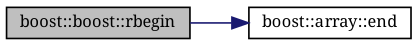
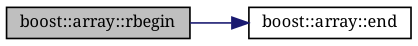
(98, 23) -> (98, 23)
